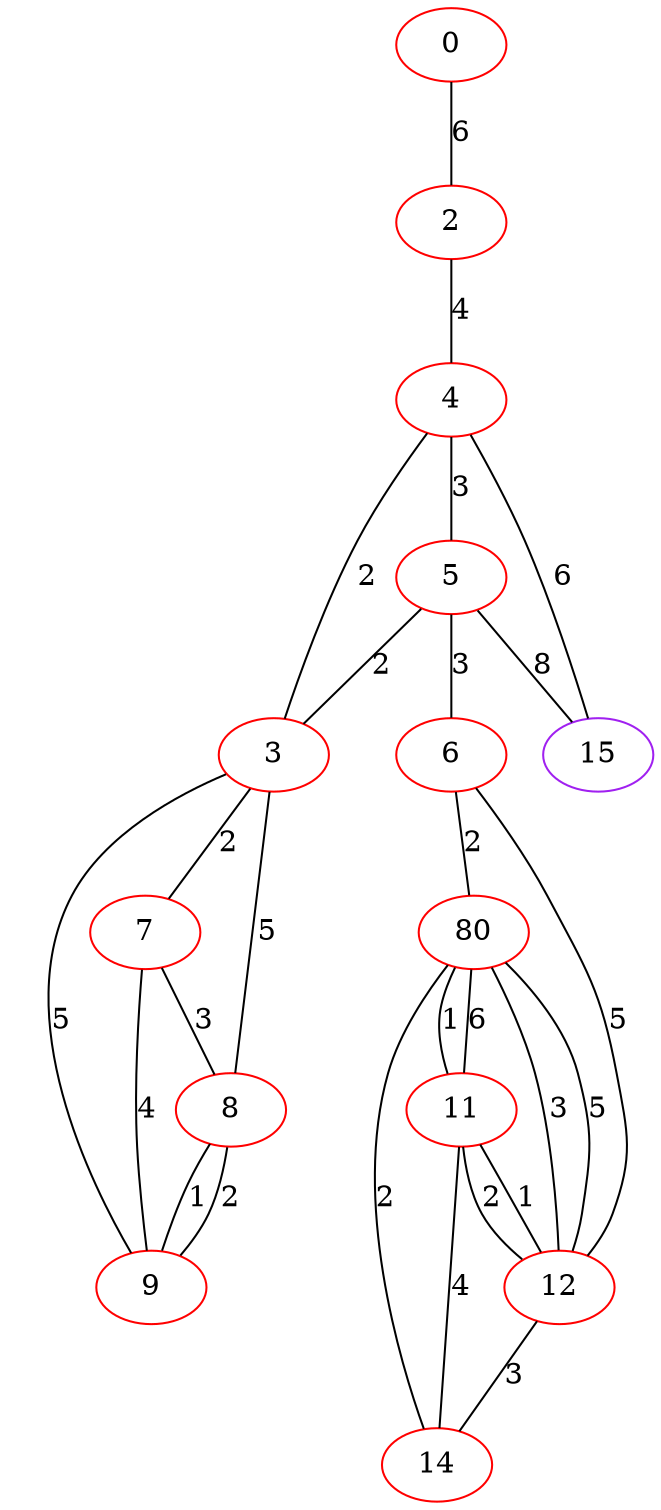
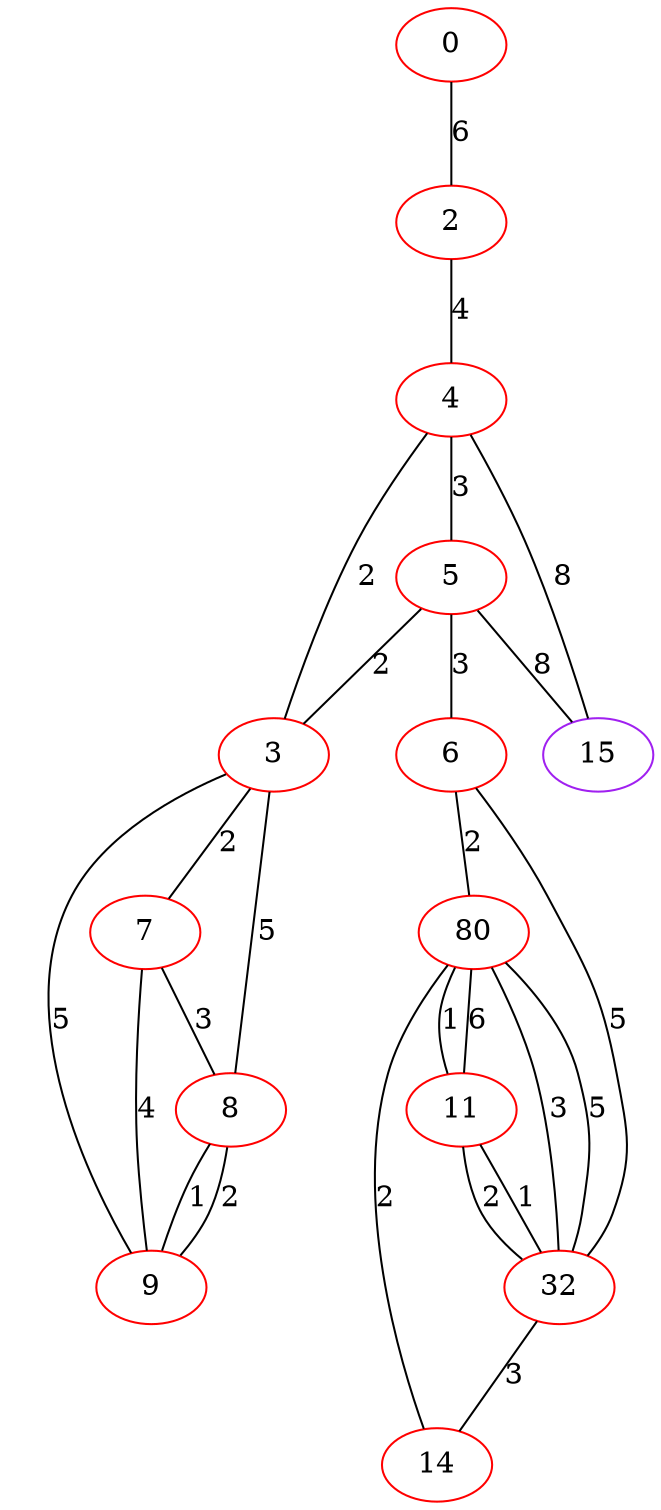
(564, 577) -> (564, 577)
(449, 1287) -> none
(559, 1287) -> (559, 1287)
